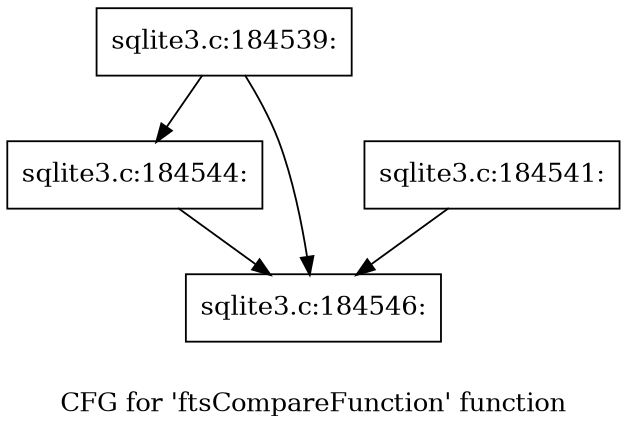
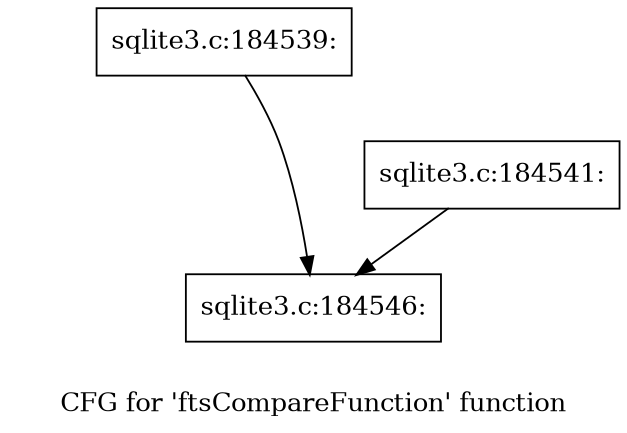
(135, 175) -> none
